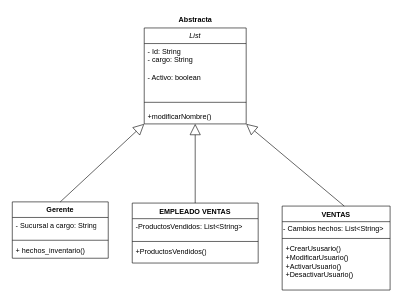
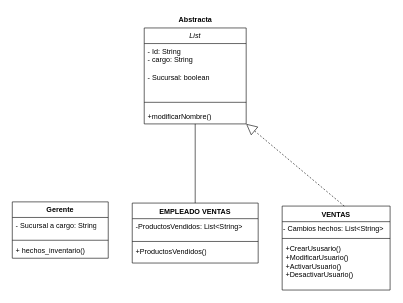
(177, 78) -> (181, 78)
(195, 136) -> (195, 131)
(98, 167) -> none
(300, 169) -> (300, 169)
